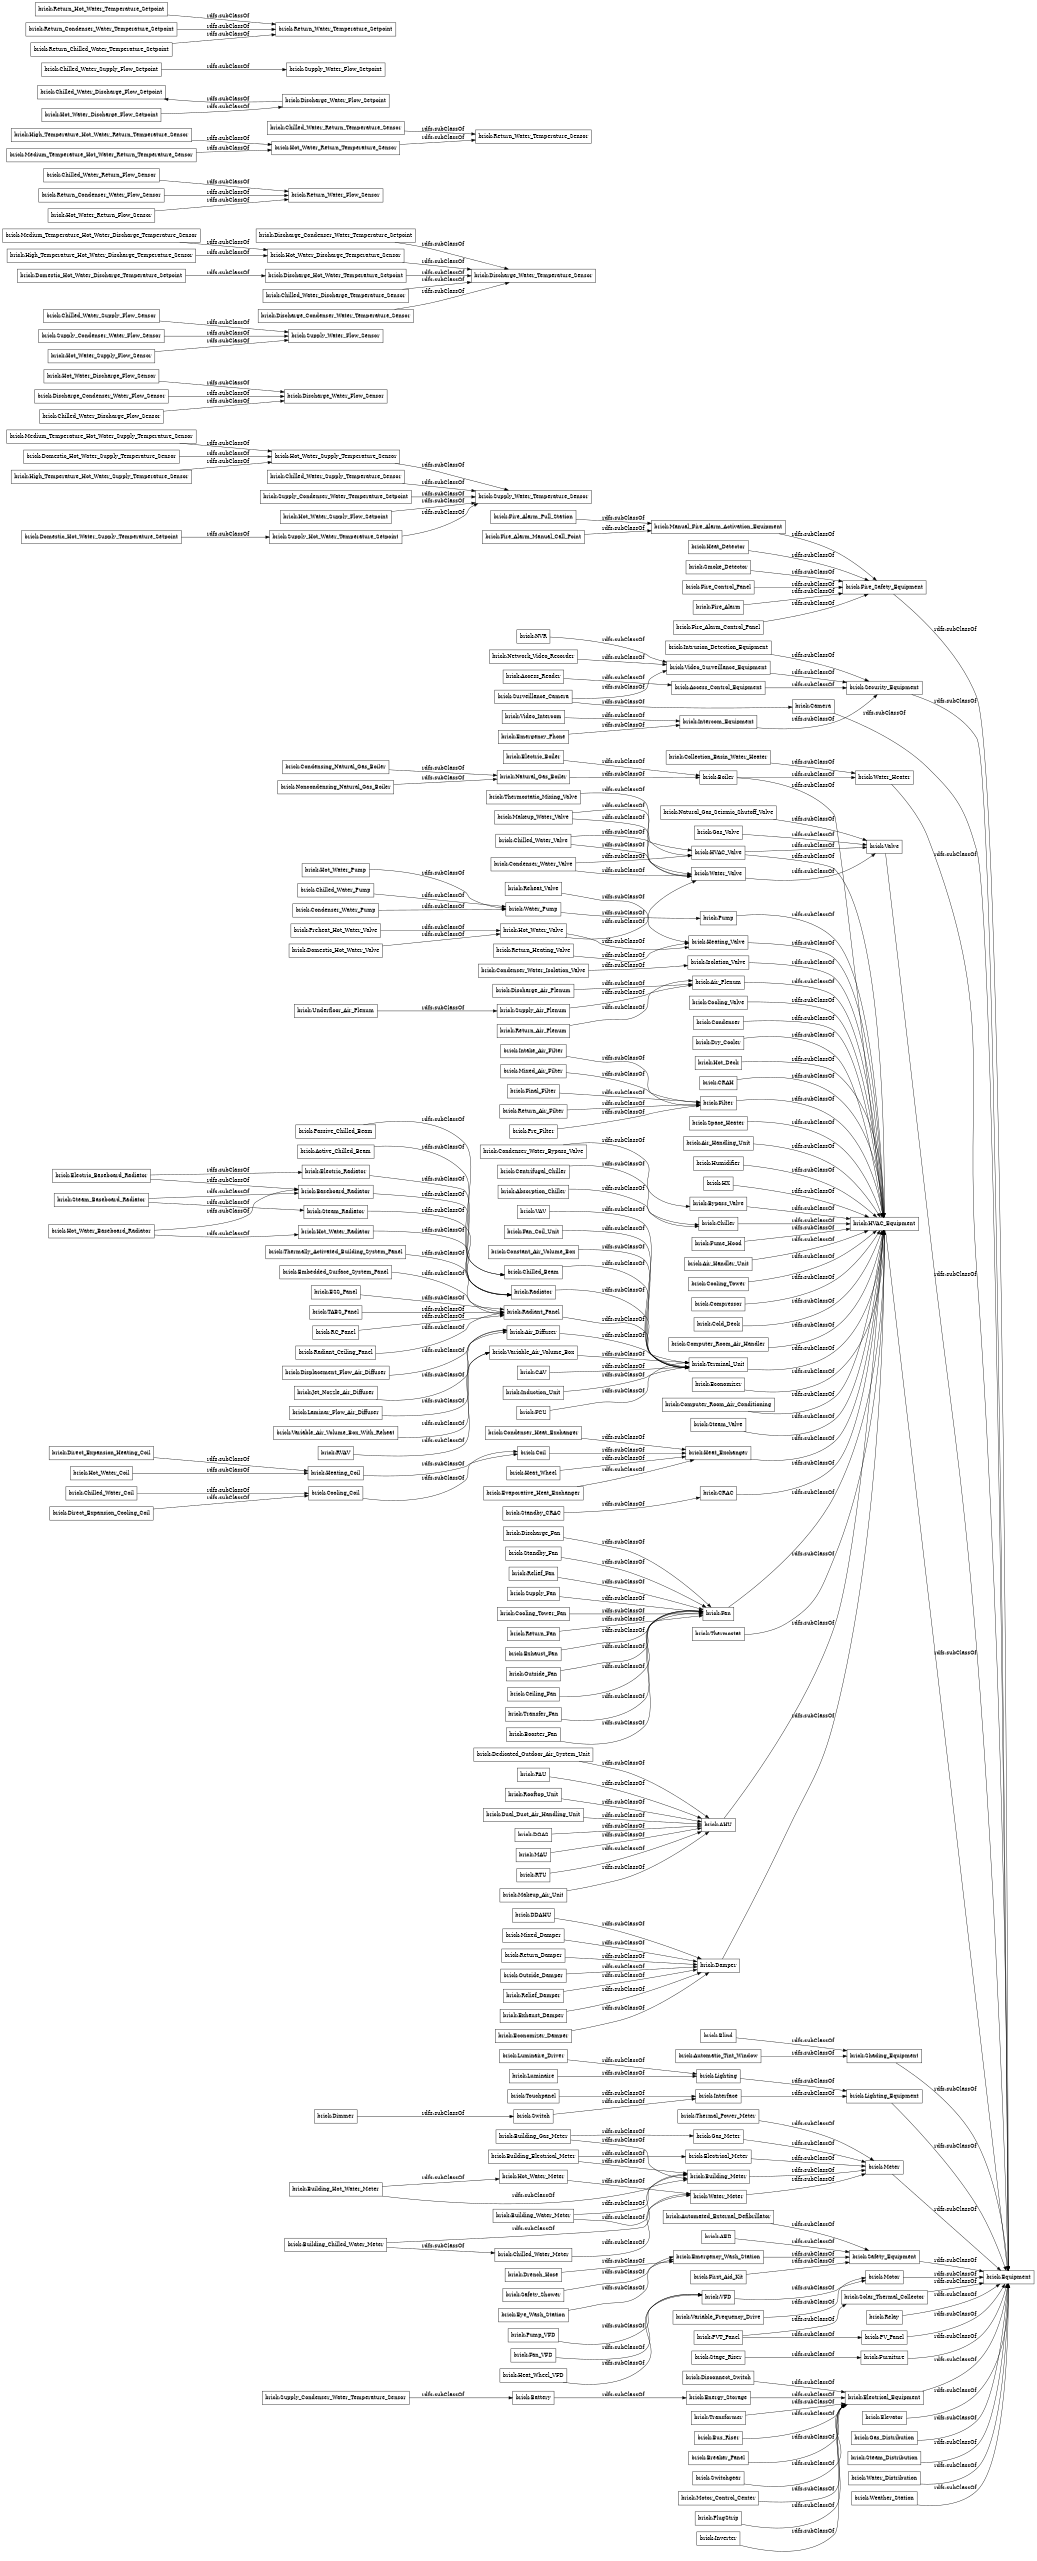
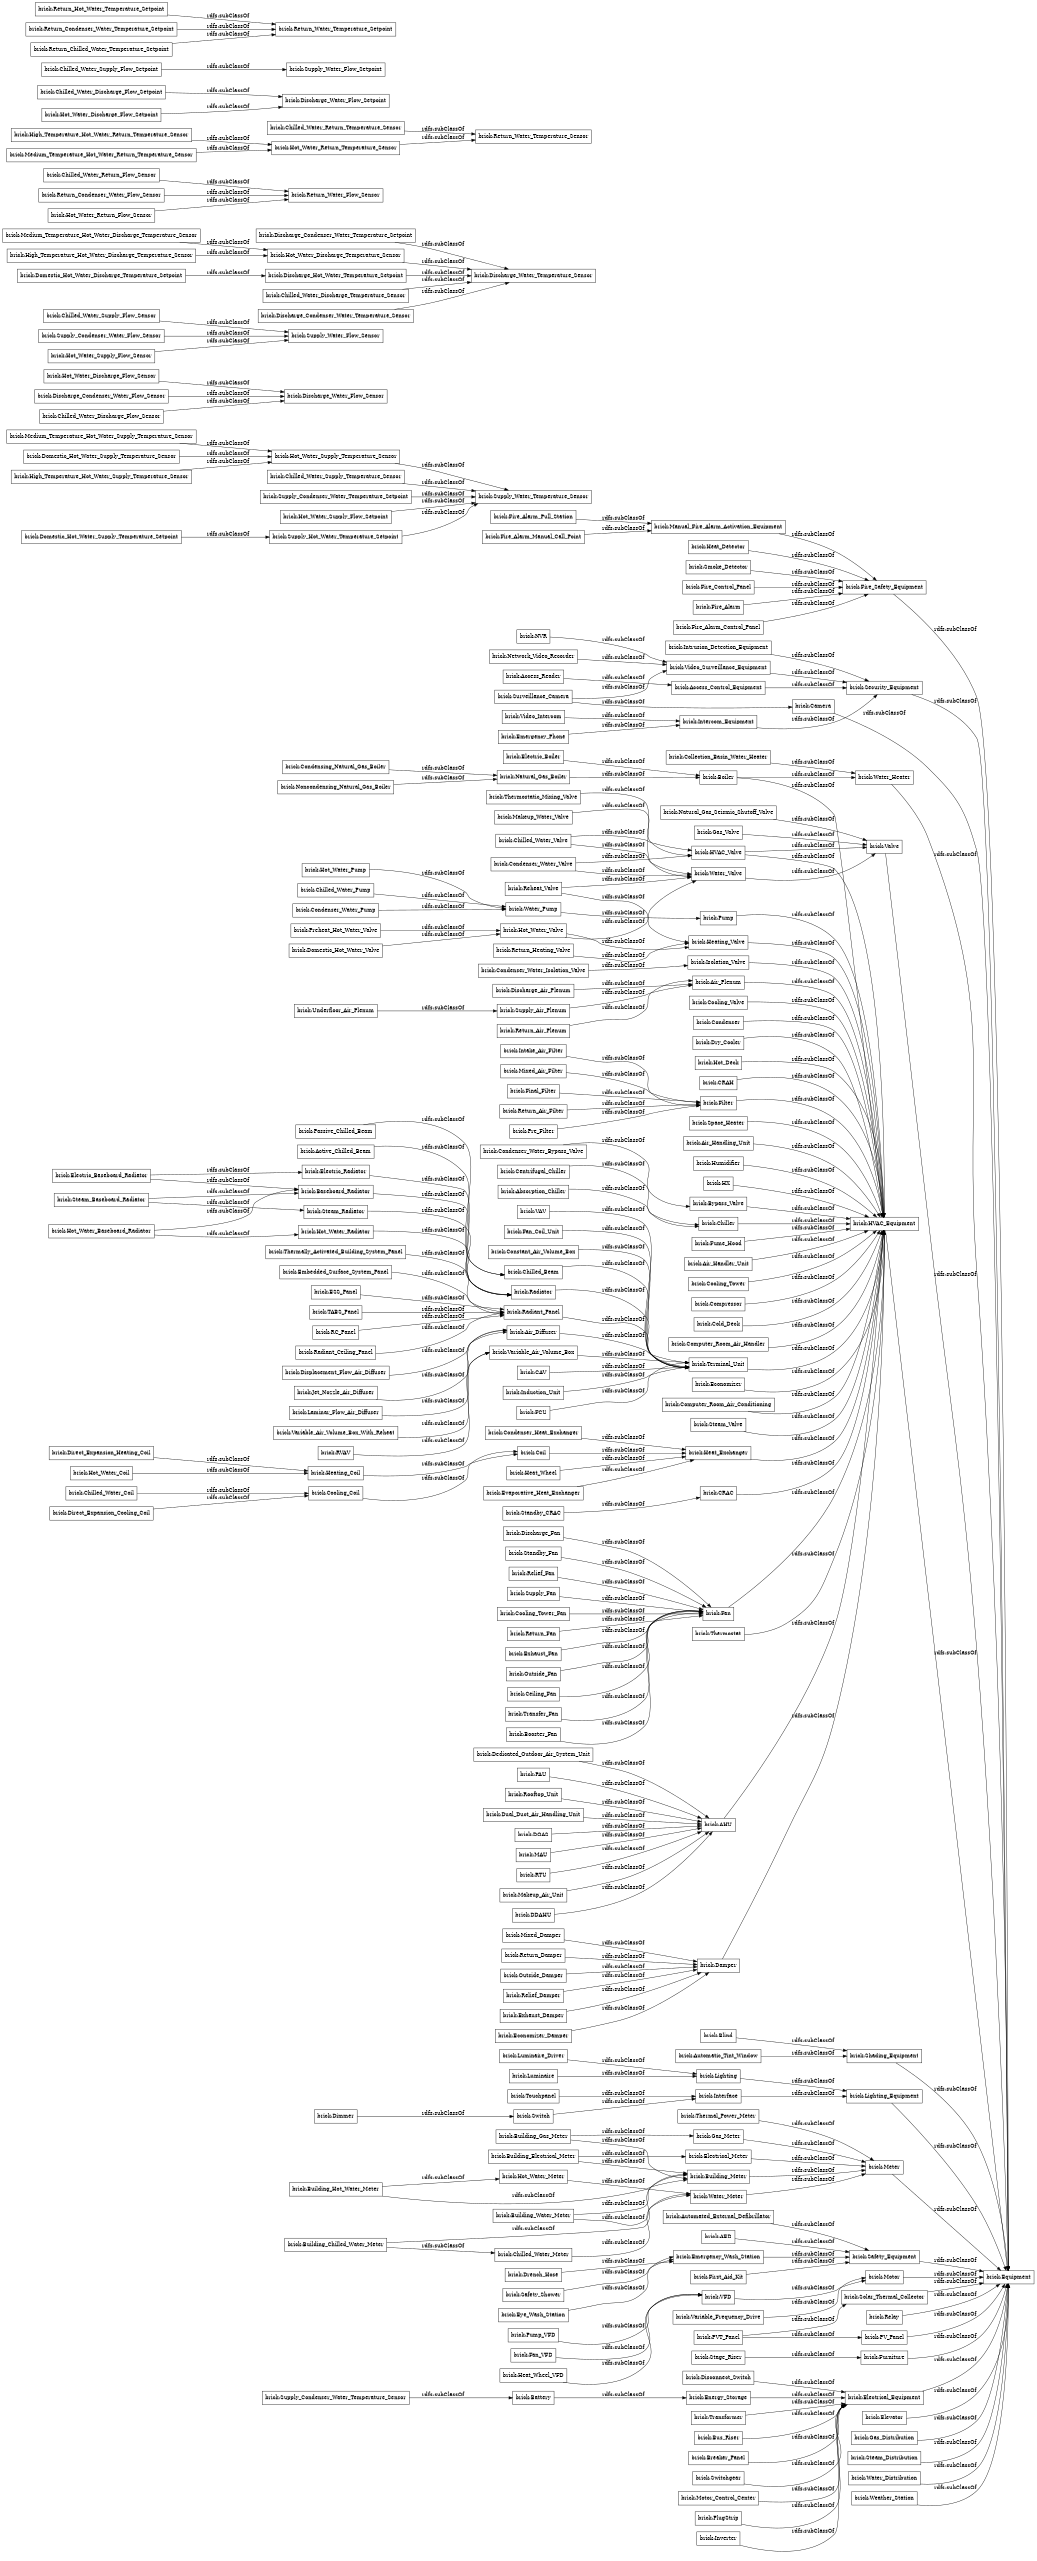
(225, 102) -> (222, 94)
(643, 827) -> (625, 884)
(627, 1934) -> (641, 1892)
